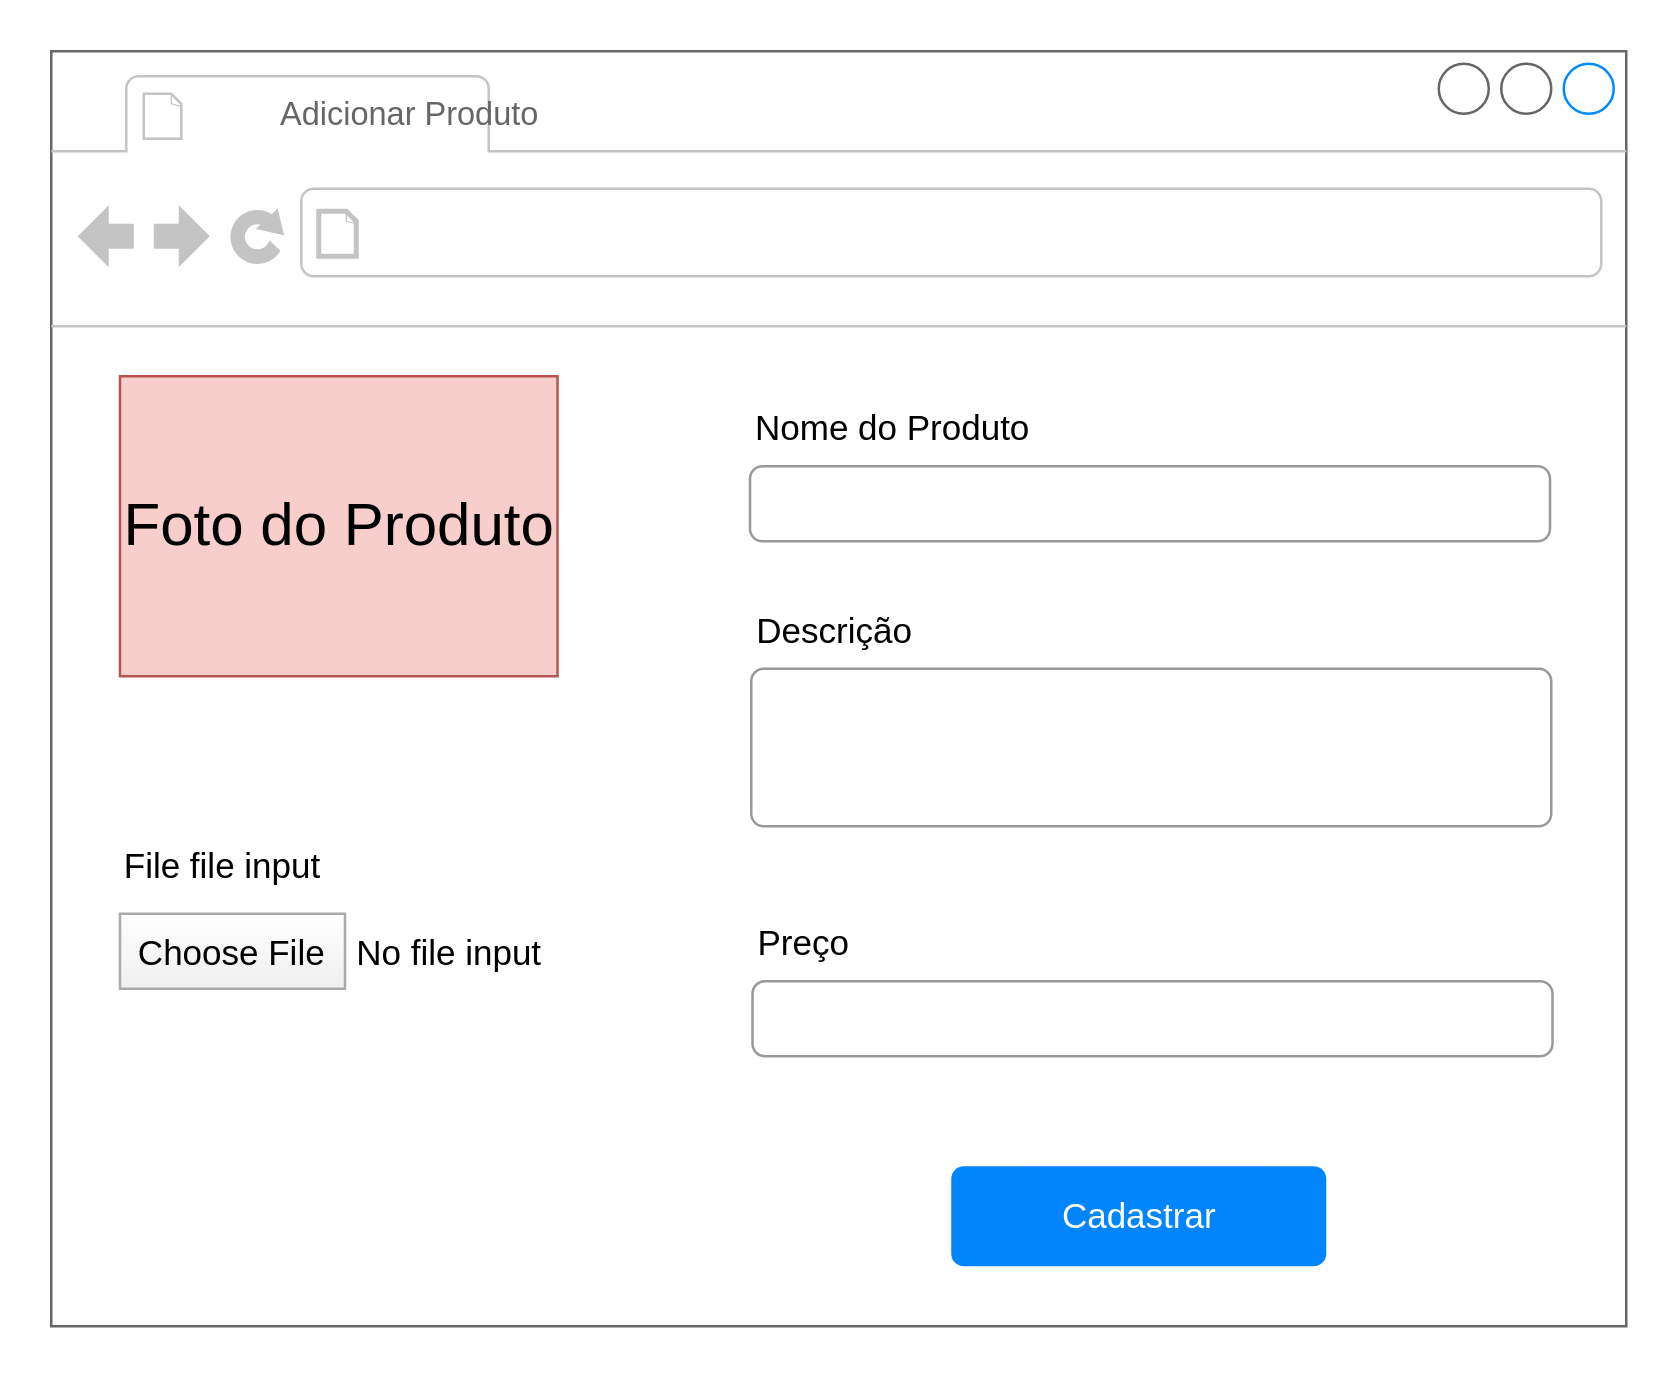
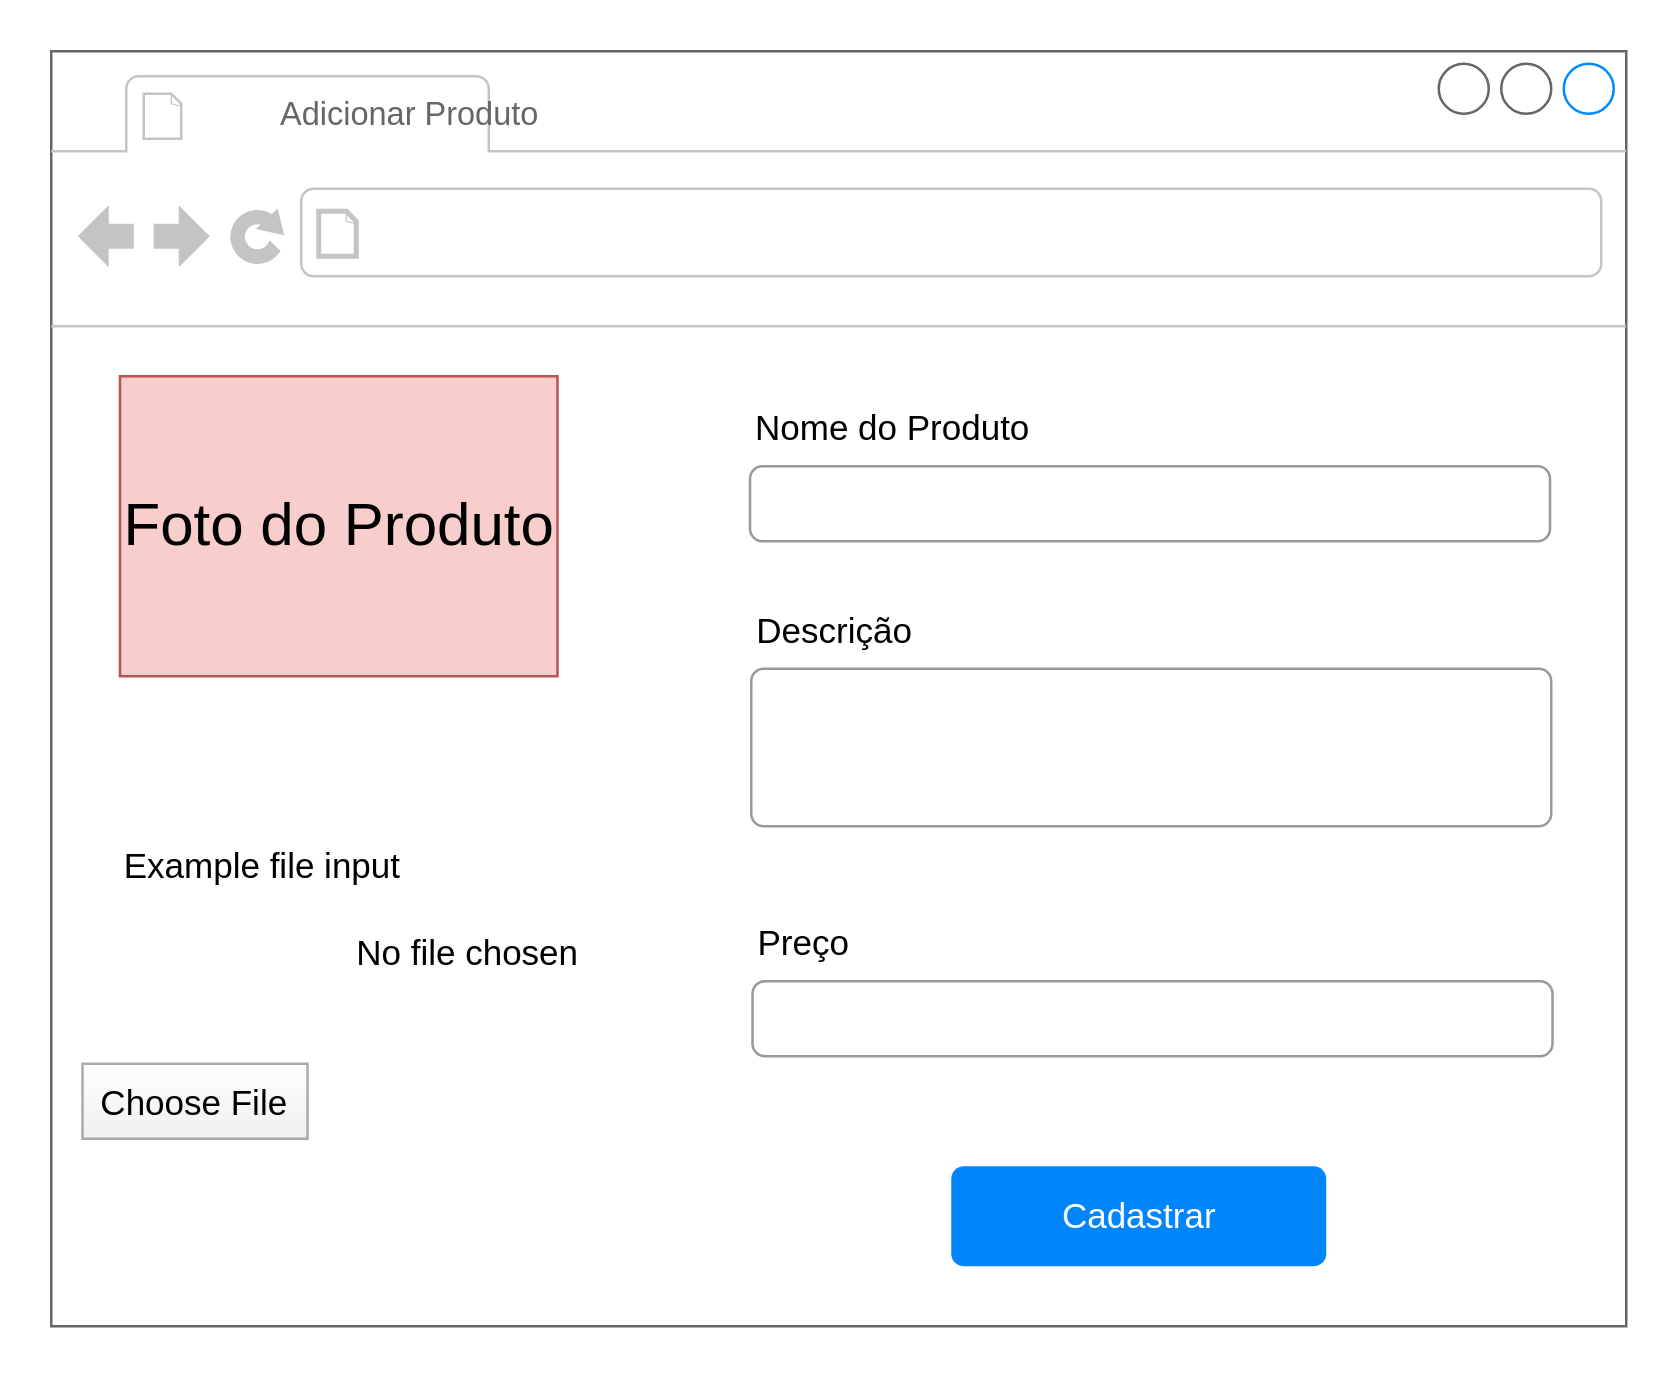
(239, 866) -> (273, 866)
(233, 951) -> (195, 1101)
(461, 953) -> (475, 953)
